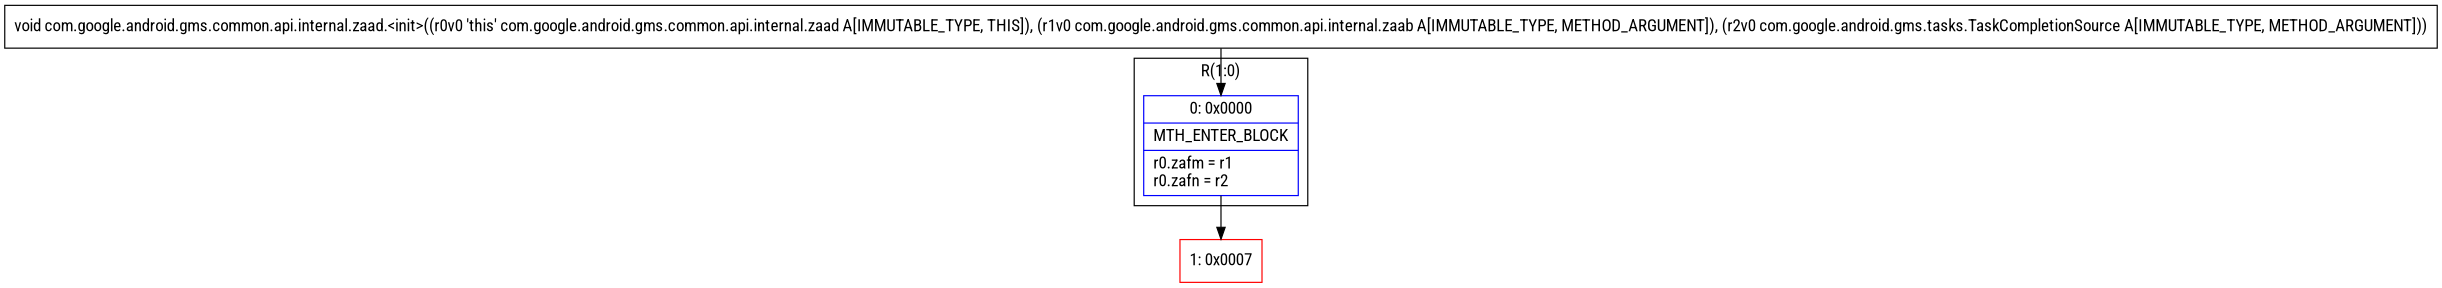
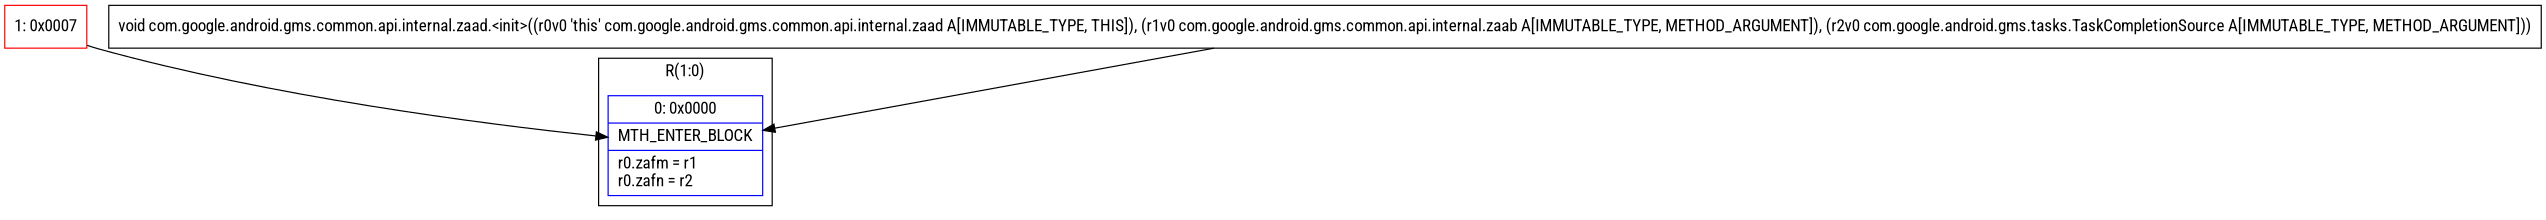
(1221, 213) -> (340, 101)
